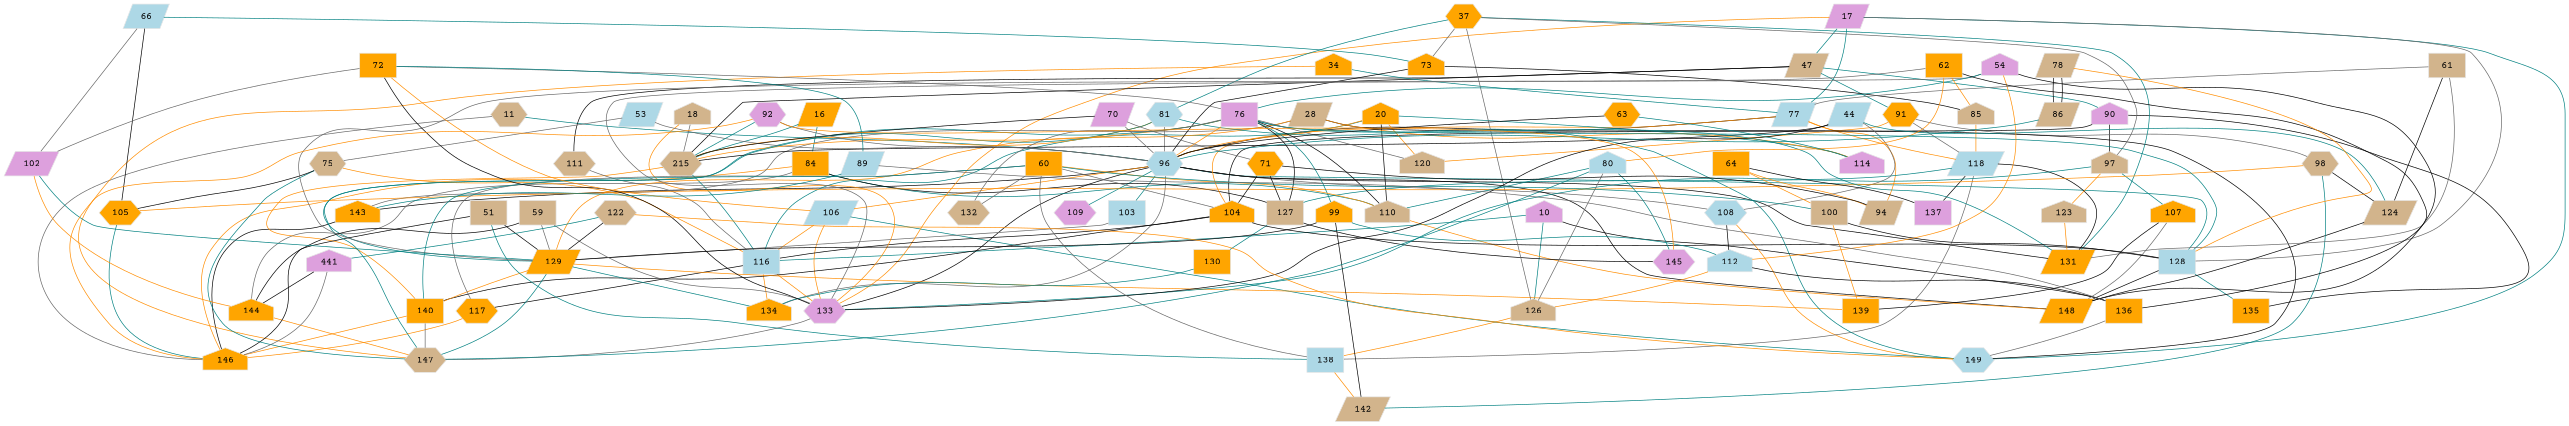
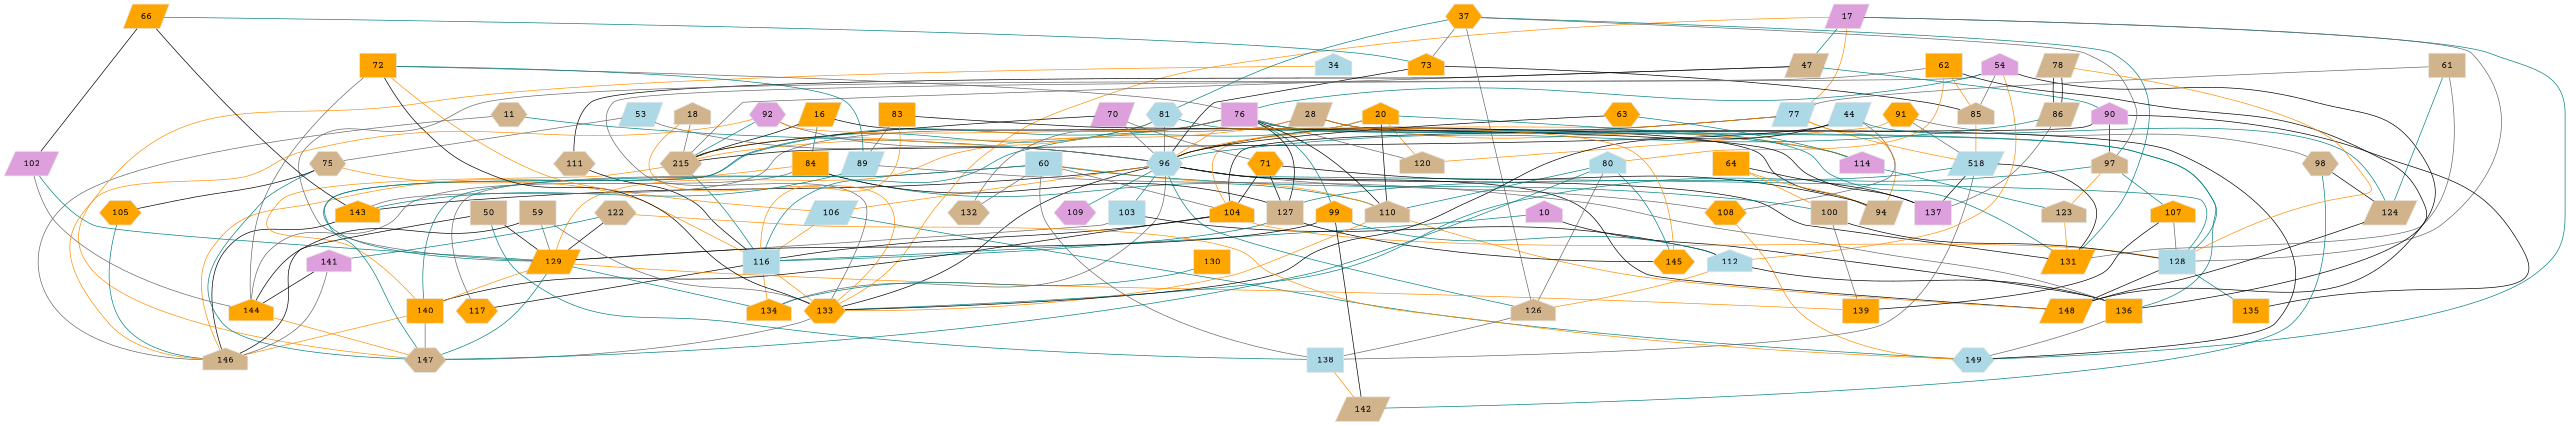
(146, 16) -> (146, 16)
(1840, 64) -> (1840, 64)
(1334, 65) -> (1334, 65)
(1147, 88) -> (1147, 88)
(1849, 88) -> none
(89, 90) -> (89, 90)
none -> (1987, 92)
(205, 98) -> (277, 174)
(1618, 99) -> none
(133, 114) -> (245, 123)
none -> (897, 115)
none -> (1359, 128)
(2418, 139) -> (2418, 139)
(747, 141) -> (747, 141)
(1651, 151) -> (1778, 134)
(1044, 164) -> (1044, 164)
(1976, 164) -> (1976, 164)
none -> (2016, 170)
(1709, 187) -> none
none -> (1989, 194)
(700, 207) -> (700, 207)
(489, 213) -> (489, 213)
(1726, 213) -> (1726, 213)
(1728, 238) -> (1417, 229)
(1243, 241) -> (1024, 251)
(1637, 245) -> (1637, 245)
(329, 262) -> (329, 262)
(1674, 262) -> (1674, 262)
(814, 263) -> (1190, 284)
(1539, 263) -> (1328, 263)
(114, 265) -> (114, 265)
(1846, 266) -> (1846, 266)
(2132, 266) -> (2175, 236)
(825, 311) -> (825, 311)
(1428, 338) -> (1428, 338)
(351, 345) -> none
(225, 360) -> (225, 360)
